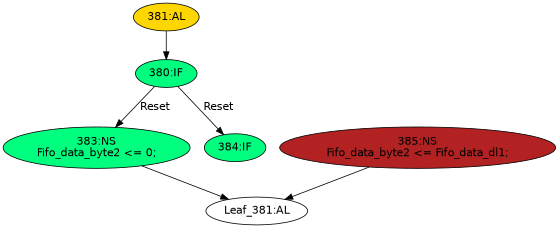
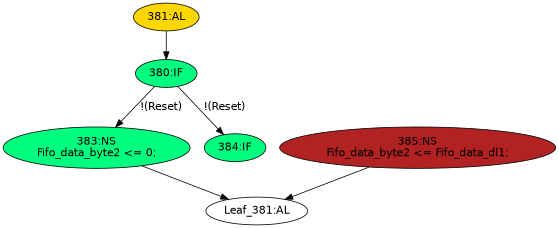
(155, 107) -> (161, 107)
(218, 107) -> (225, 107)
